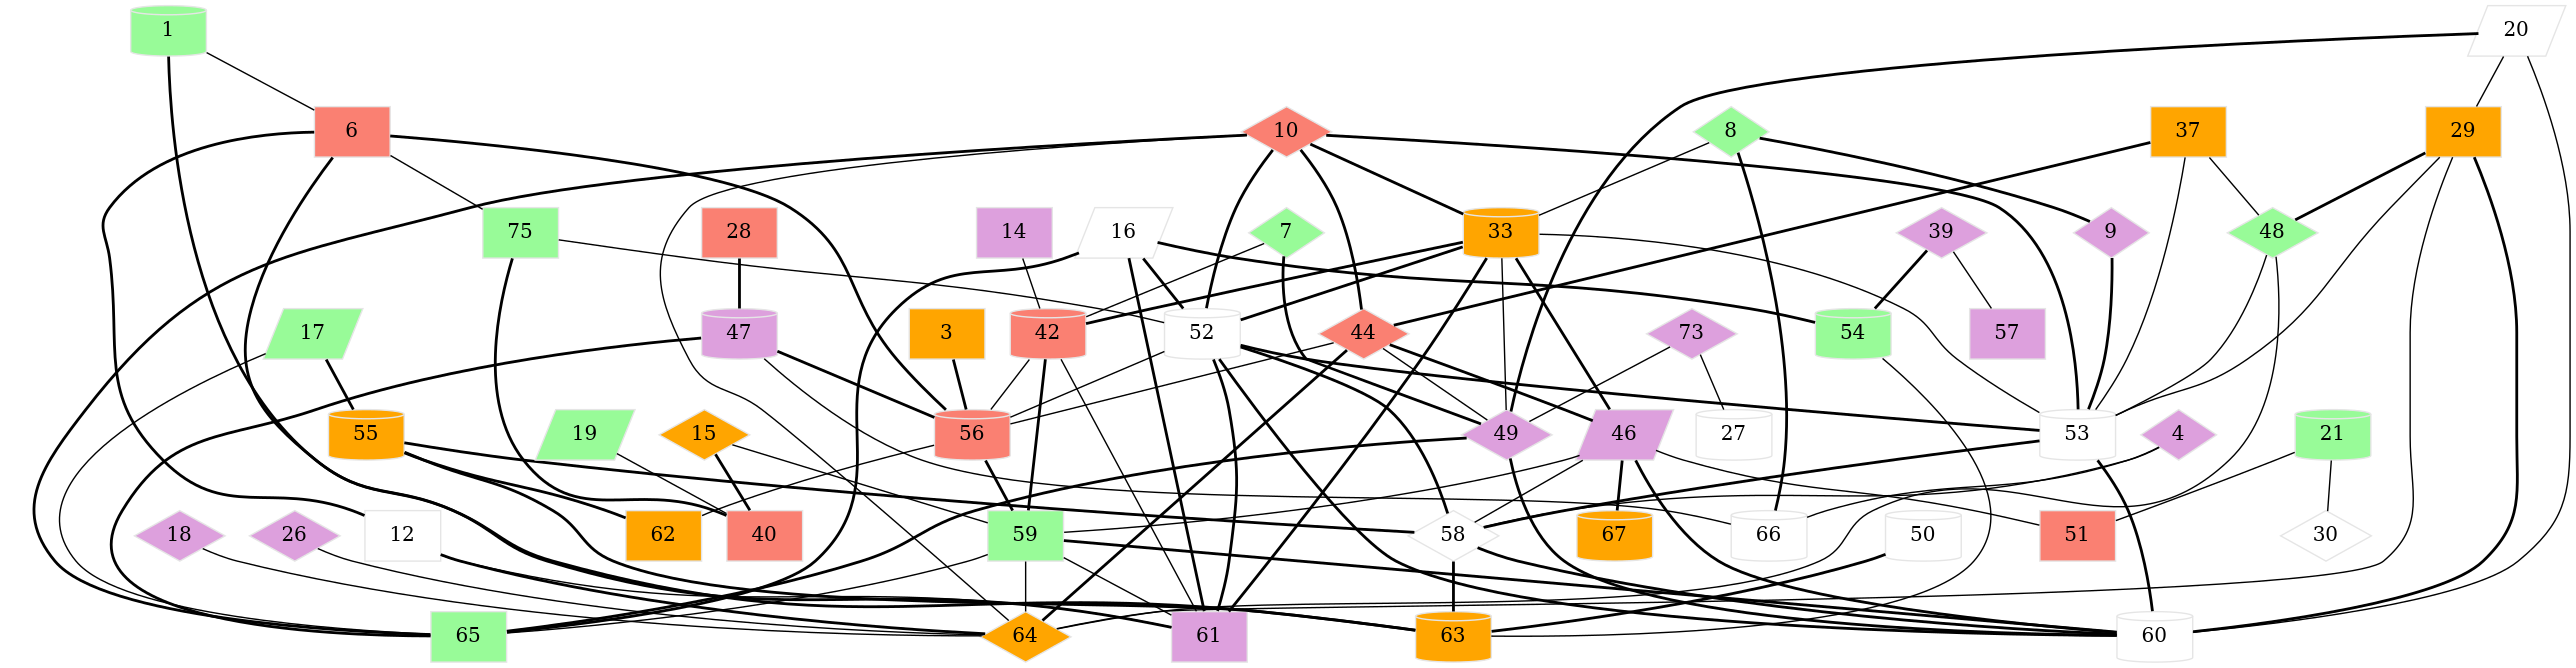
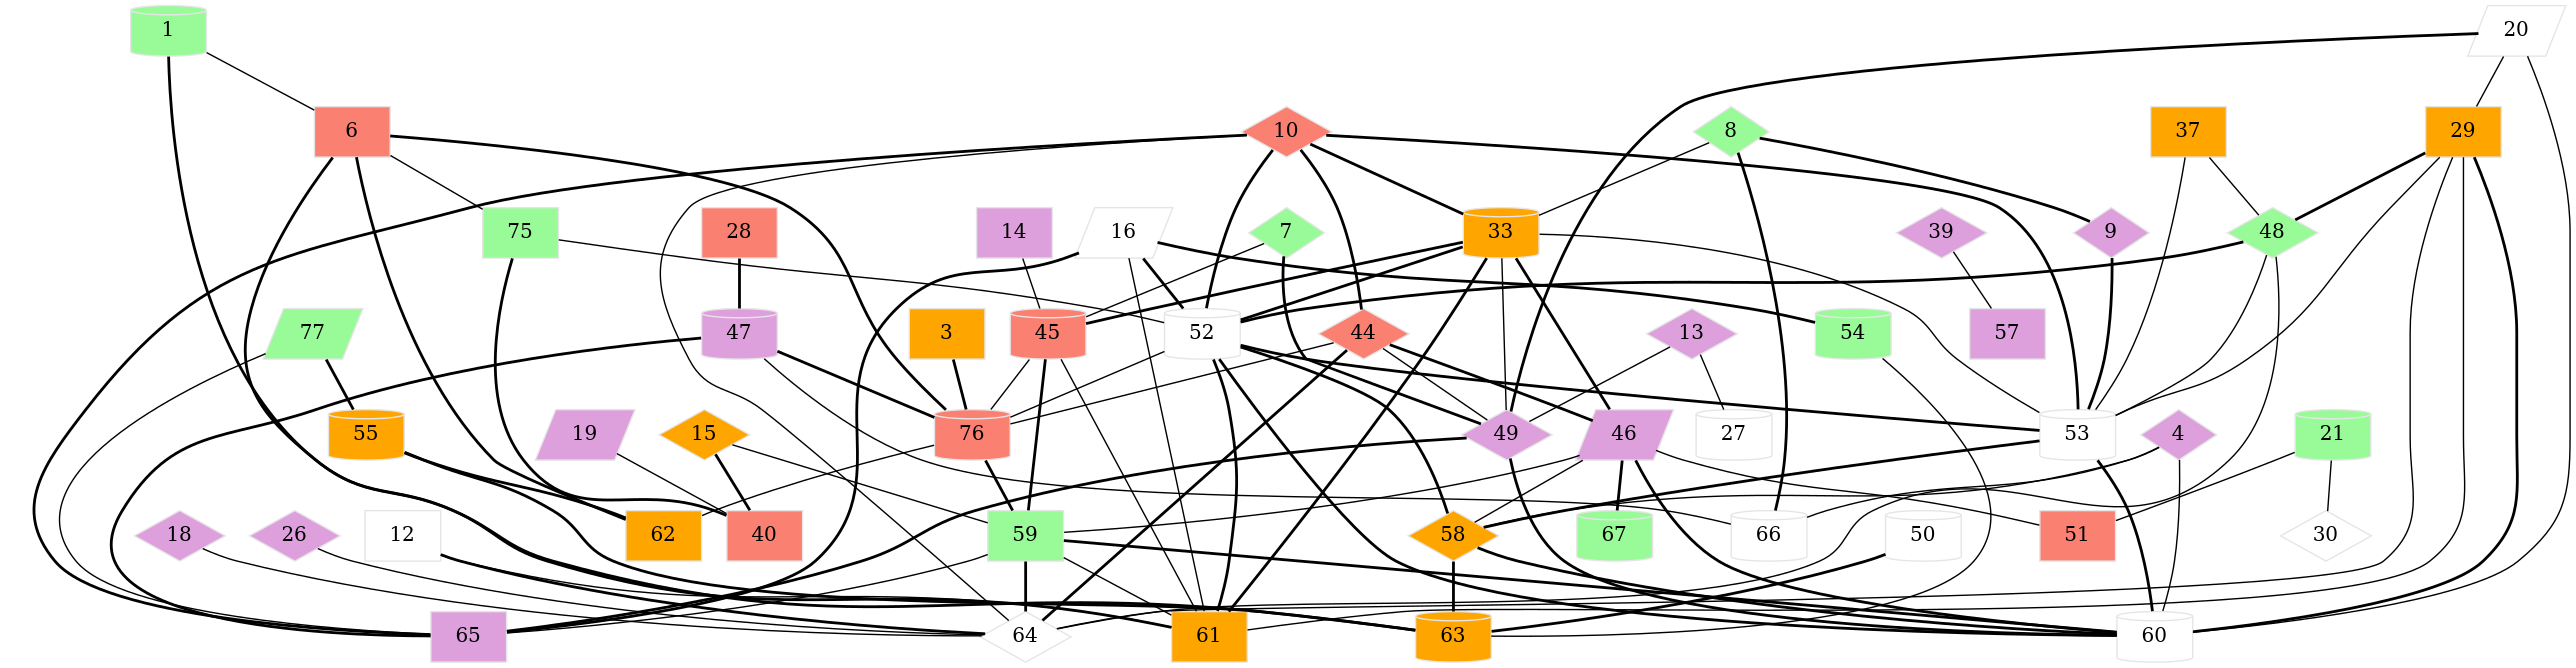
(1772, 234) -> none
(1901, 280) -> none
none -> (1742, 282)
(114, 334) -> (443, 393)
(313, 334) -> (313, 334)
(1048, 334) -> (1048, 334)
(1692, 334) -> (1692, 334)
(585, 435) -> (585, 435)
(972, 435) -> (972, 435)
(1167, 435) -> (1167, 435)
(959, 501) -> none
(1453, 536) -> (1453, 536)
(1615, 536) -> (1615, 536)
none -> (2177, 536)
(1026, 587) -> (1026, 587)
none -> (2048, 607)
(469, 637) -> (469, 637)
(1026, 637) -> (1026, 637)
(1209, 637) -> (1209, 637)
